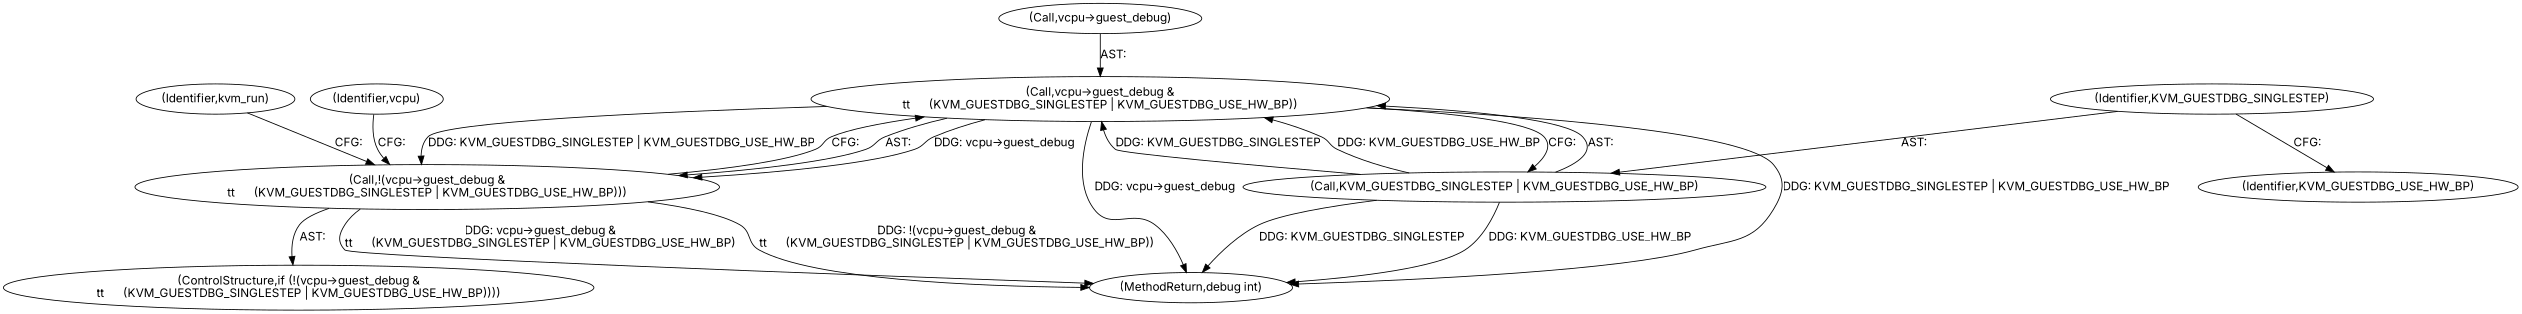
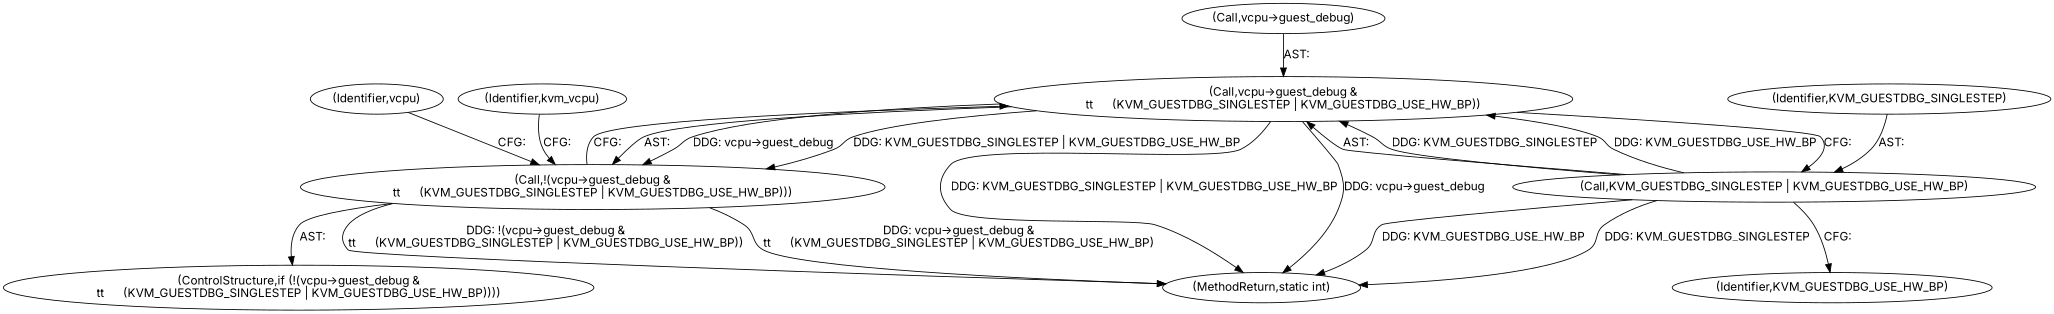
(215, 99) -> (542, 99)
(2282, 141) -> (1817, 230)
(1191, 288) -> (1262, 288)
